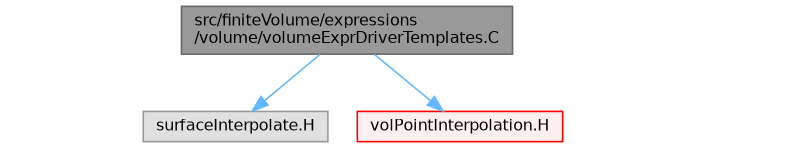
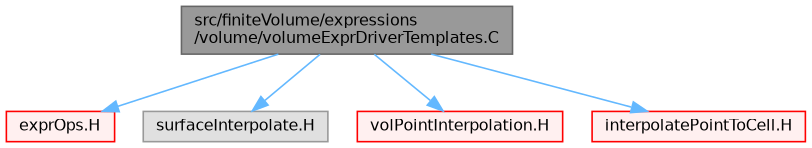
none -> (60, 127)
none -> (699, 127)
